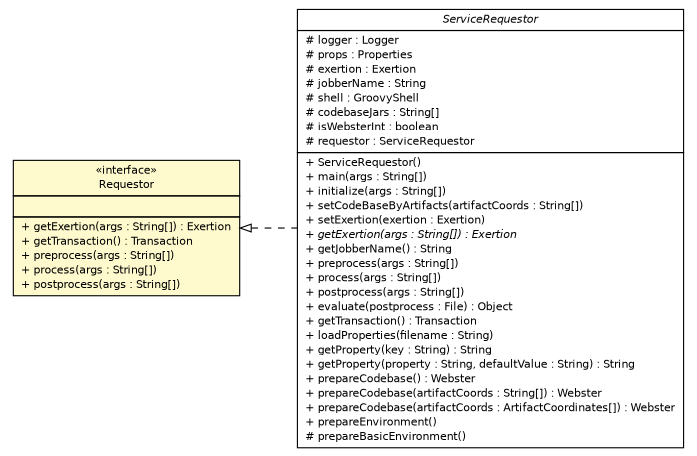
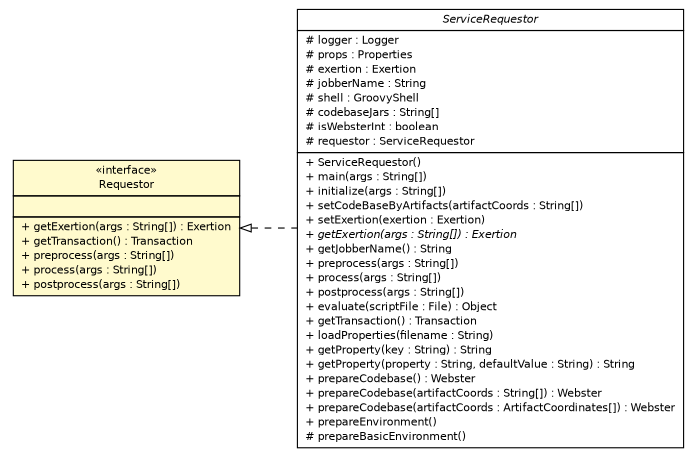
(409, 307) -> (401, 307)
